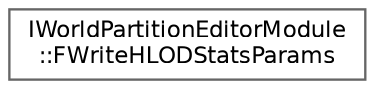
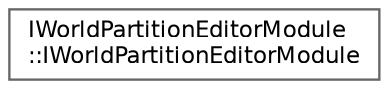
(187, 44) -> (194, 44)
